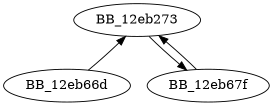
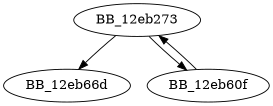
(104, 57) -> (100, 49)
(208, 86) -> (208, 86)
